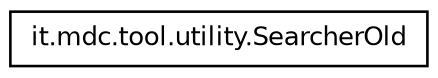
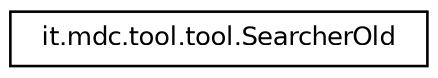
(219, 39) -> (219, 39)
